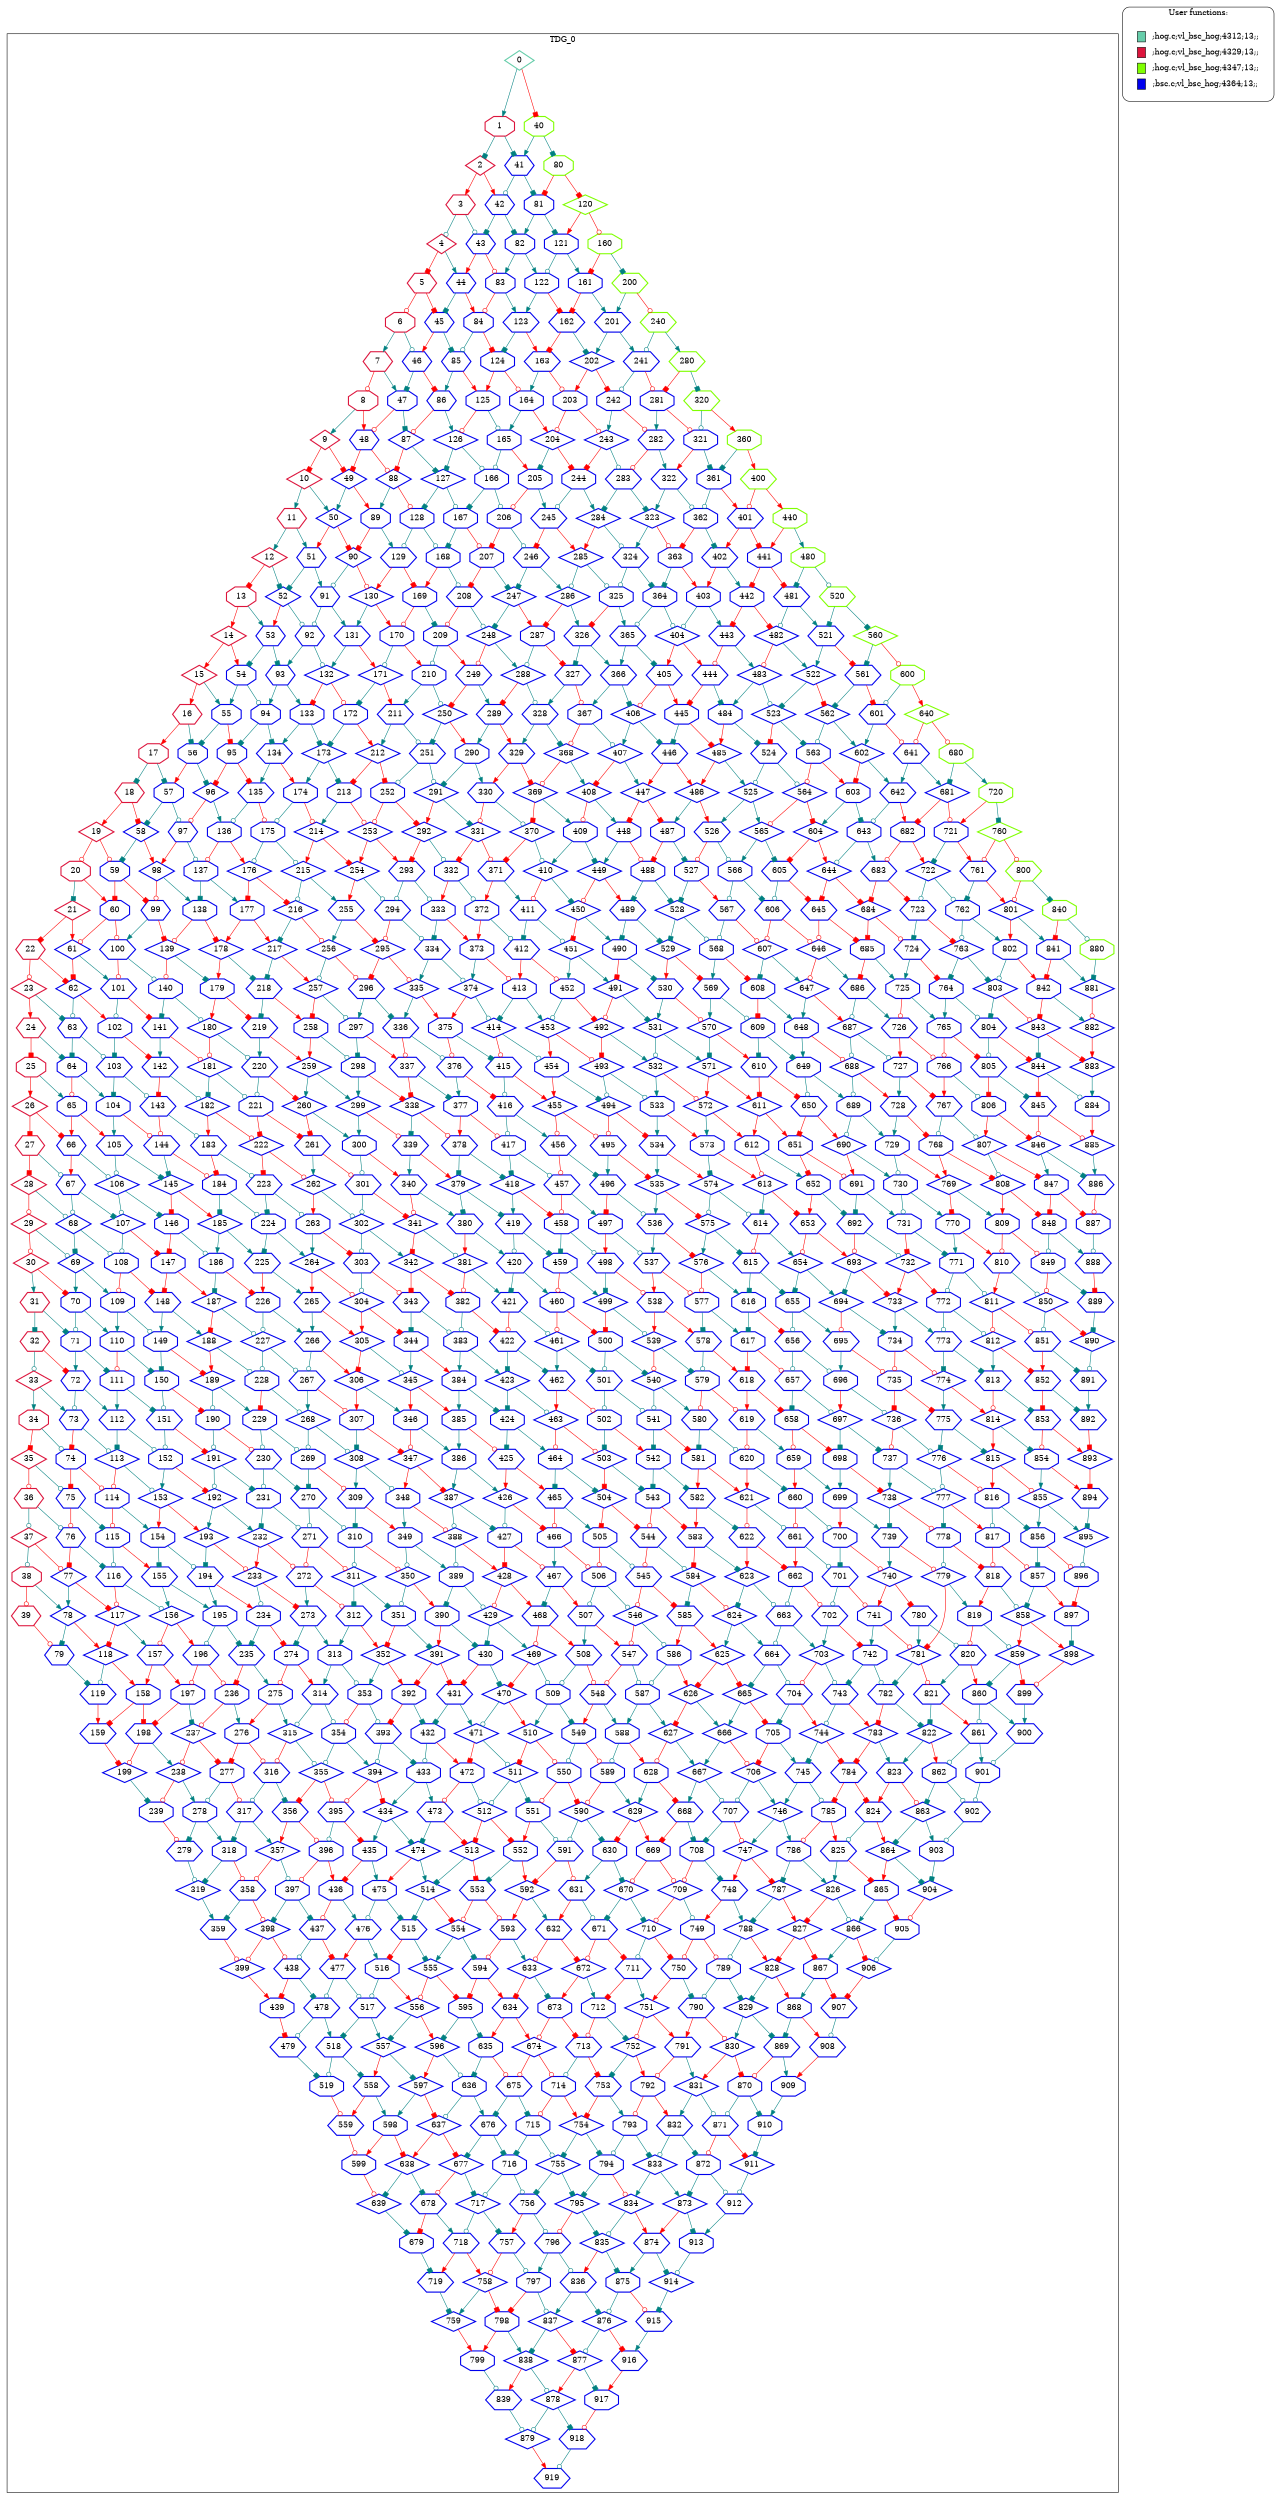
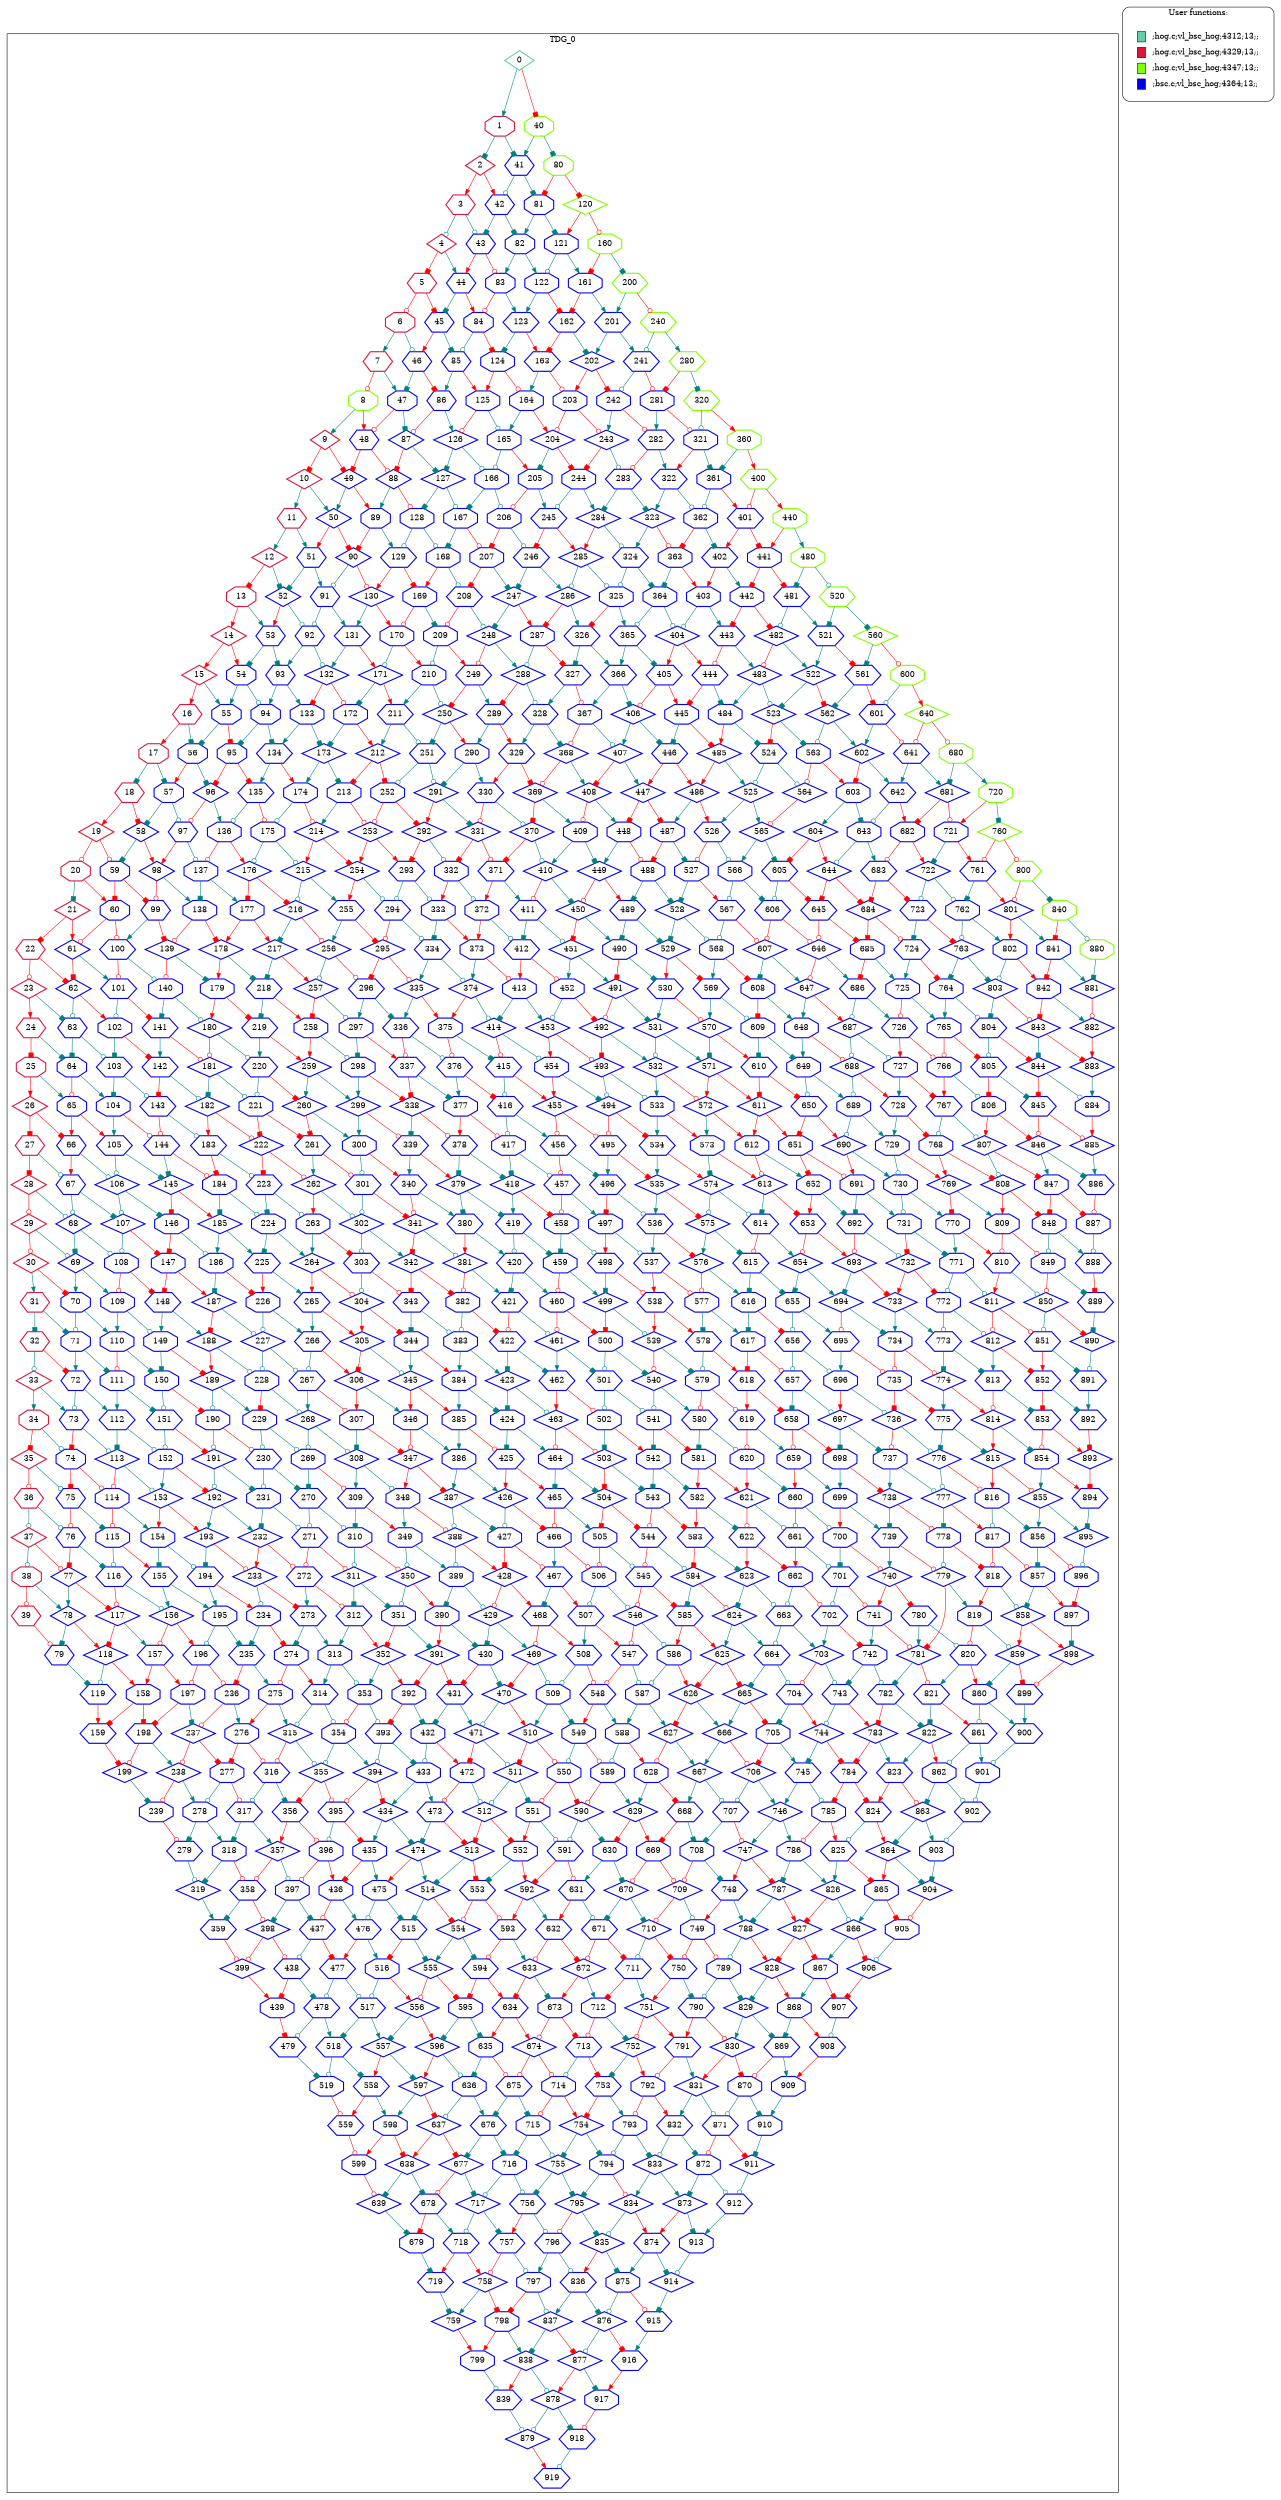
(363, 401) -> (363, 401)
(809, 810) -> none
